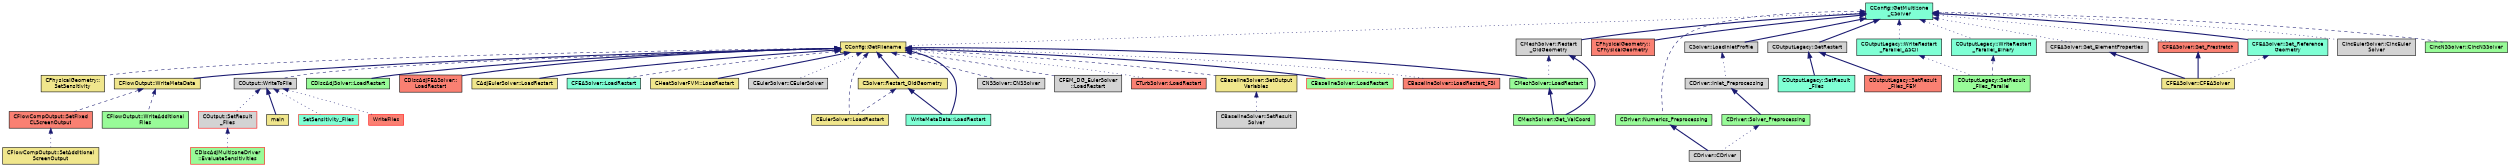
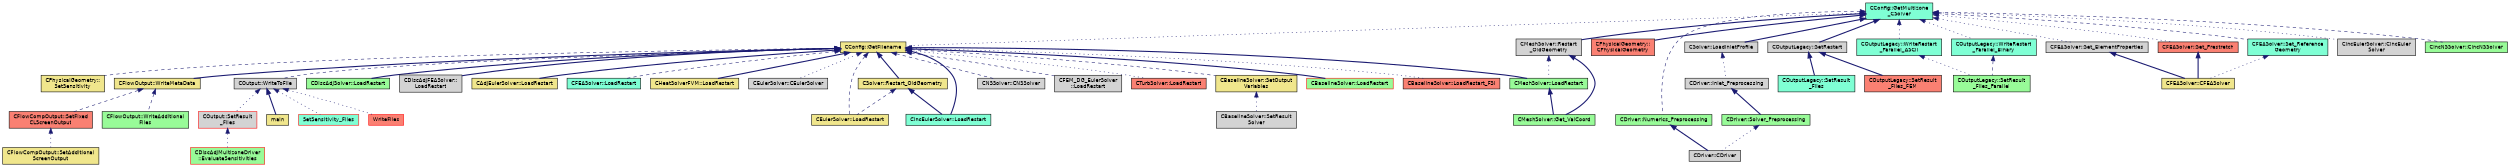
(2093, 24) -> (2093, 24)
(431, 84) -> (431, 84)
(948, 120) -> (948, 120)
